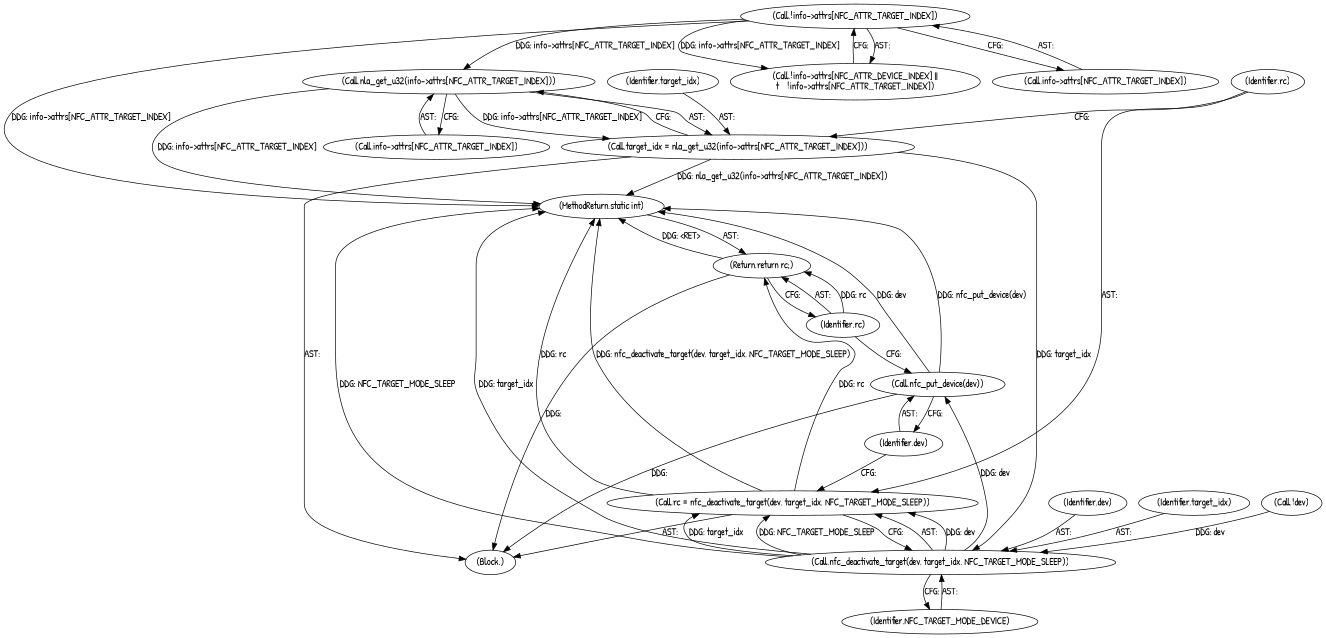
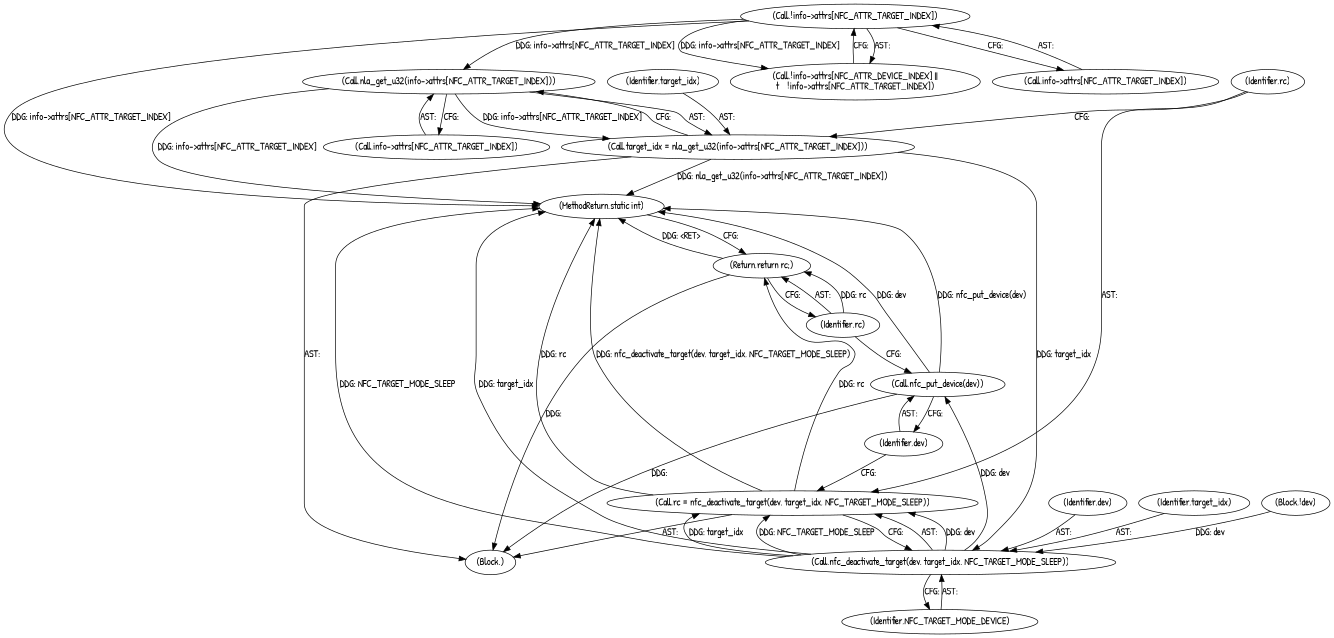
(732, 236) -> (732, 236)
(1292, 503) -> (1296, 503)
